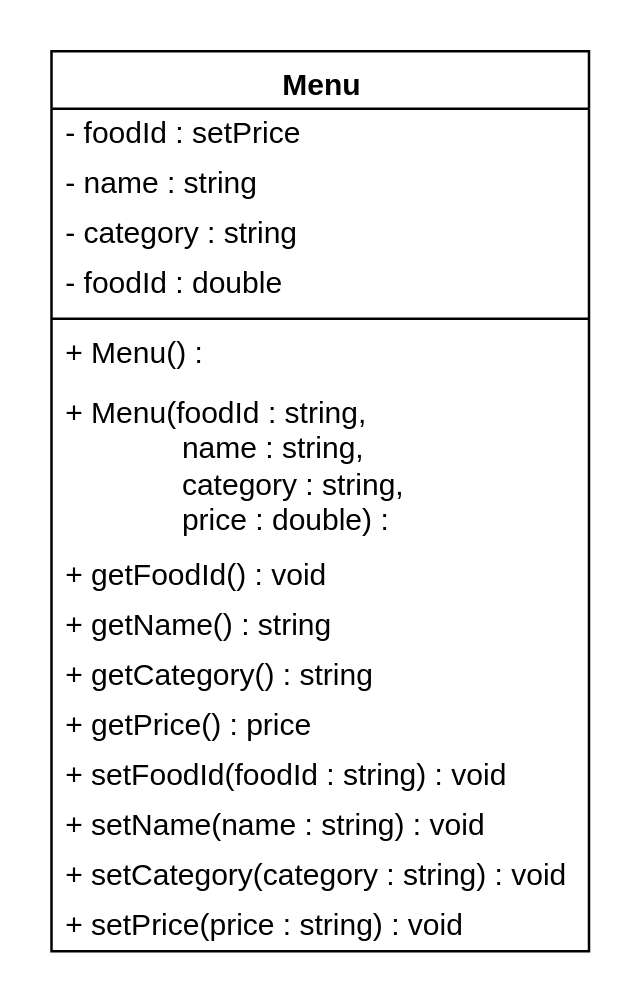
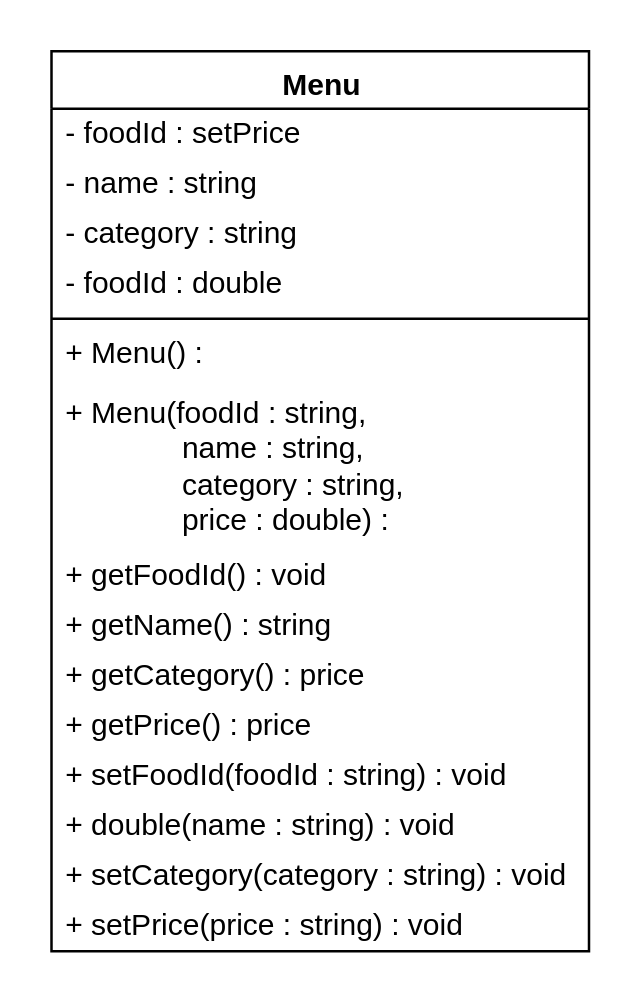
(248, 676) -> (240, 676)
(292, 826) -> (279, 826)
